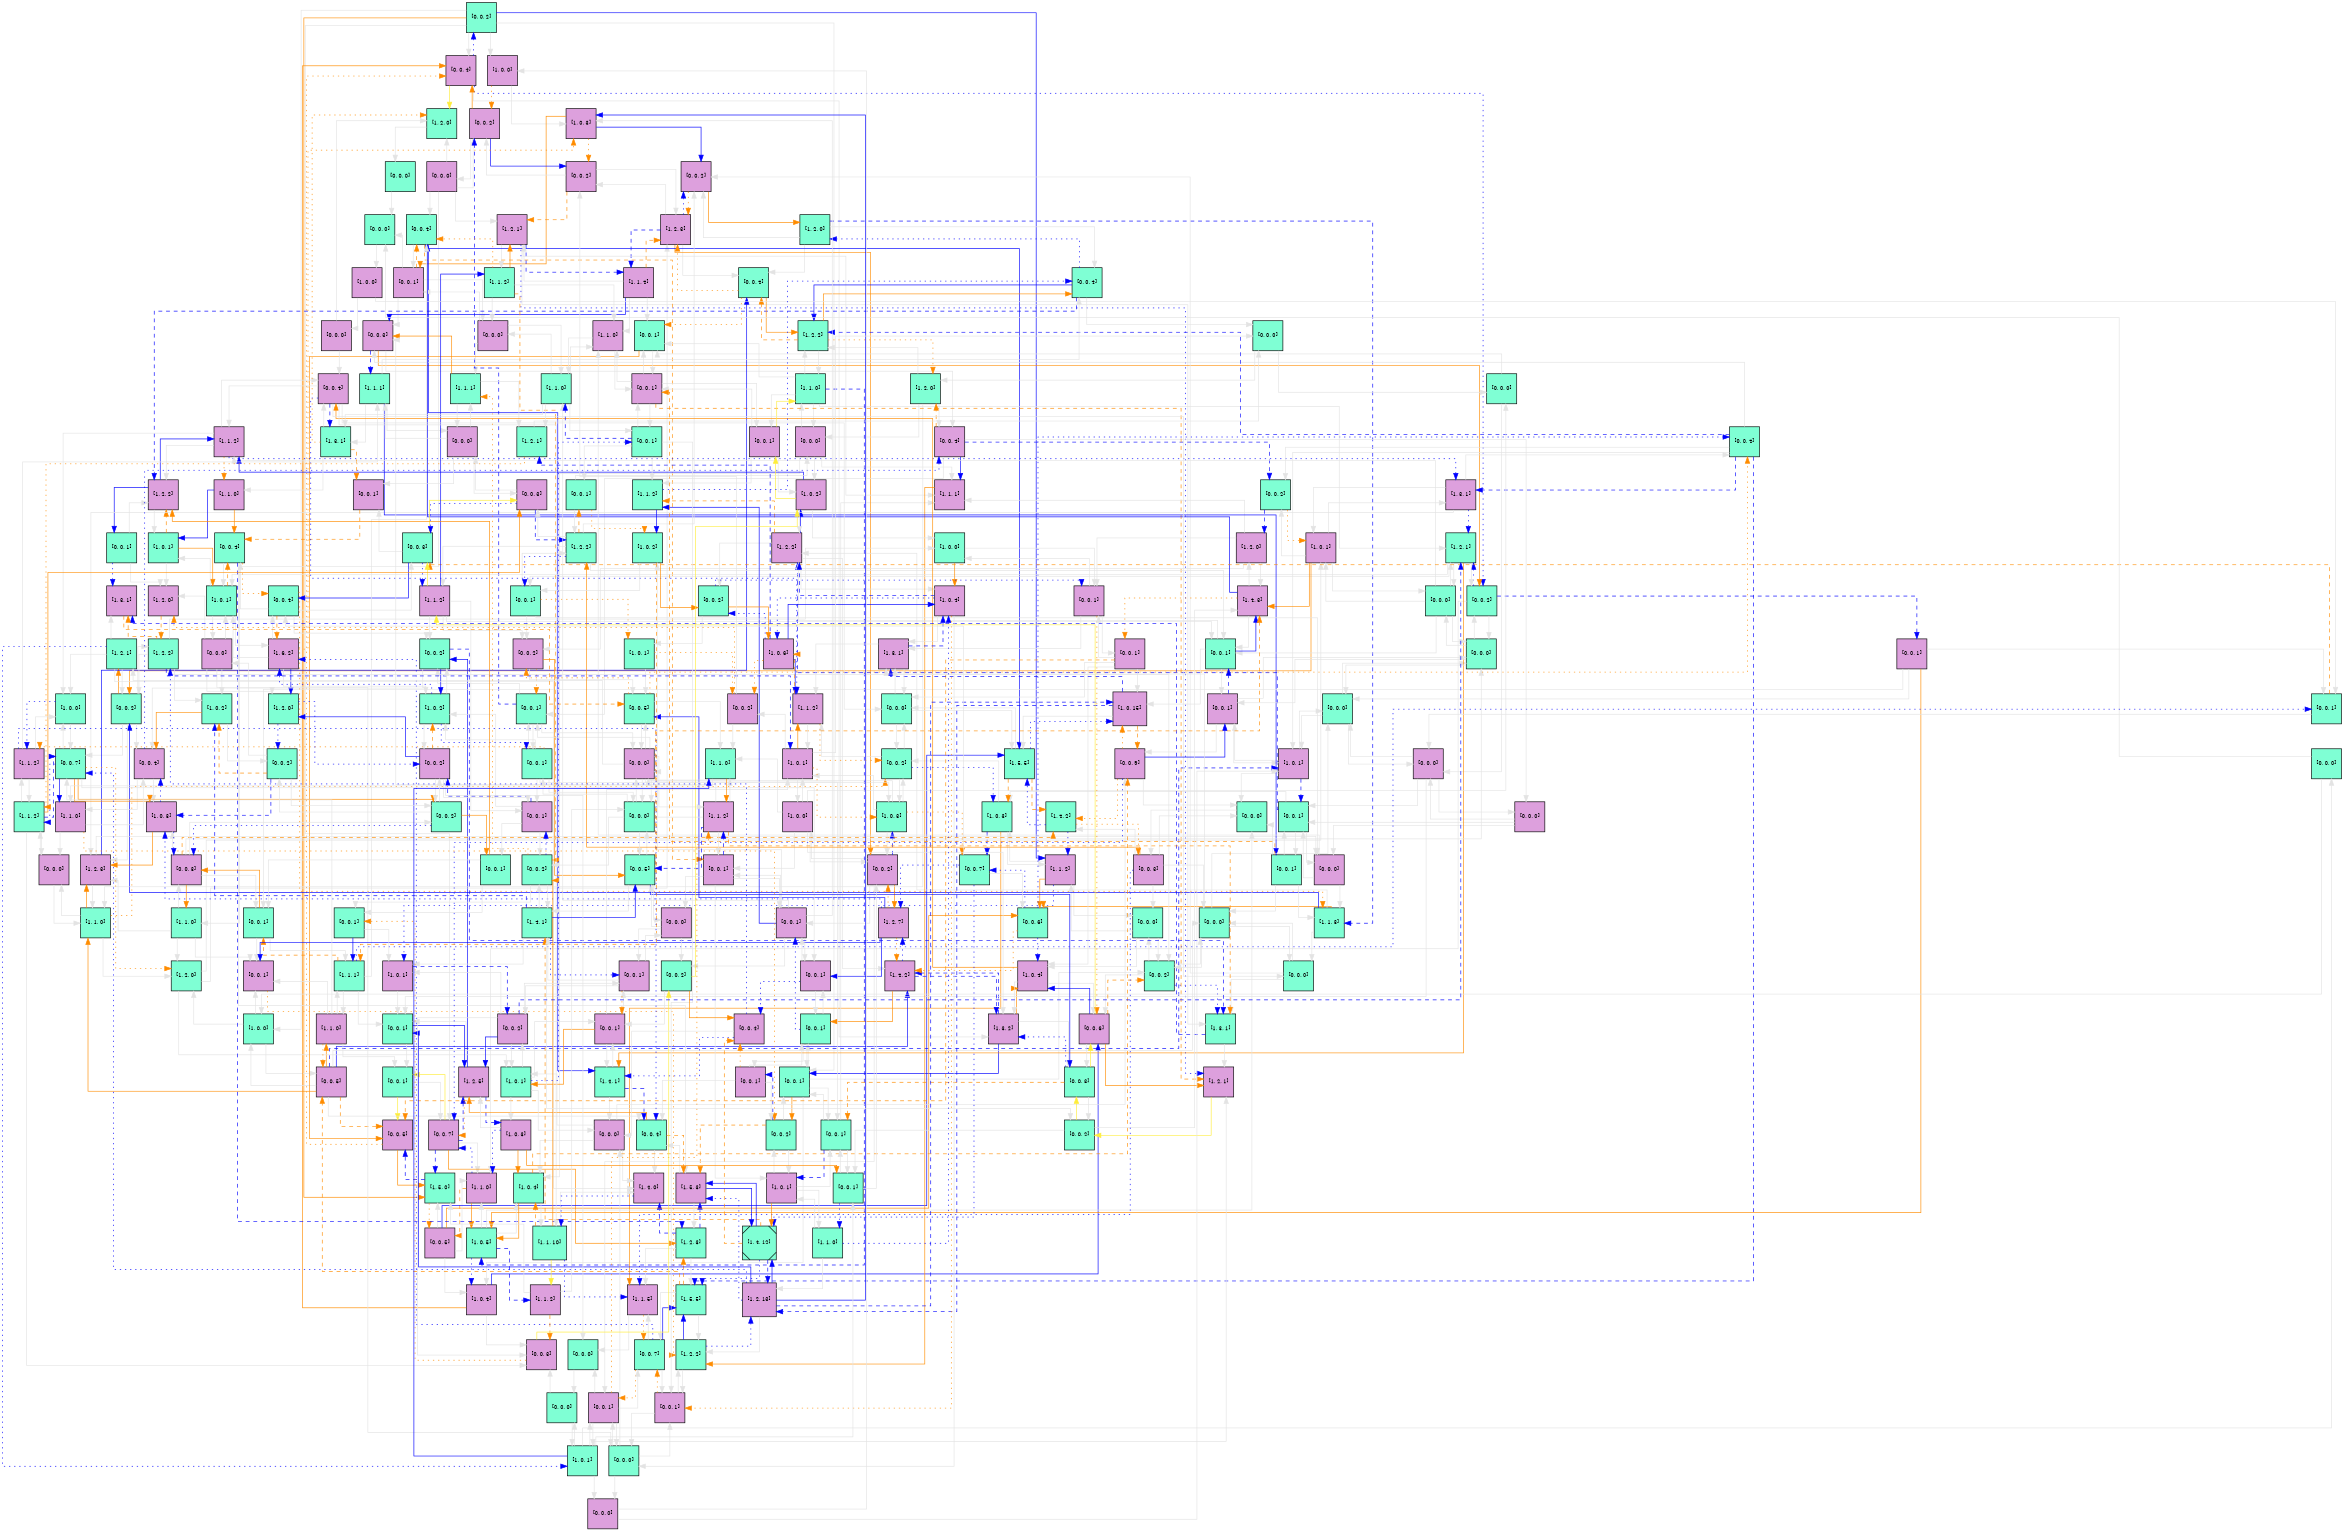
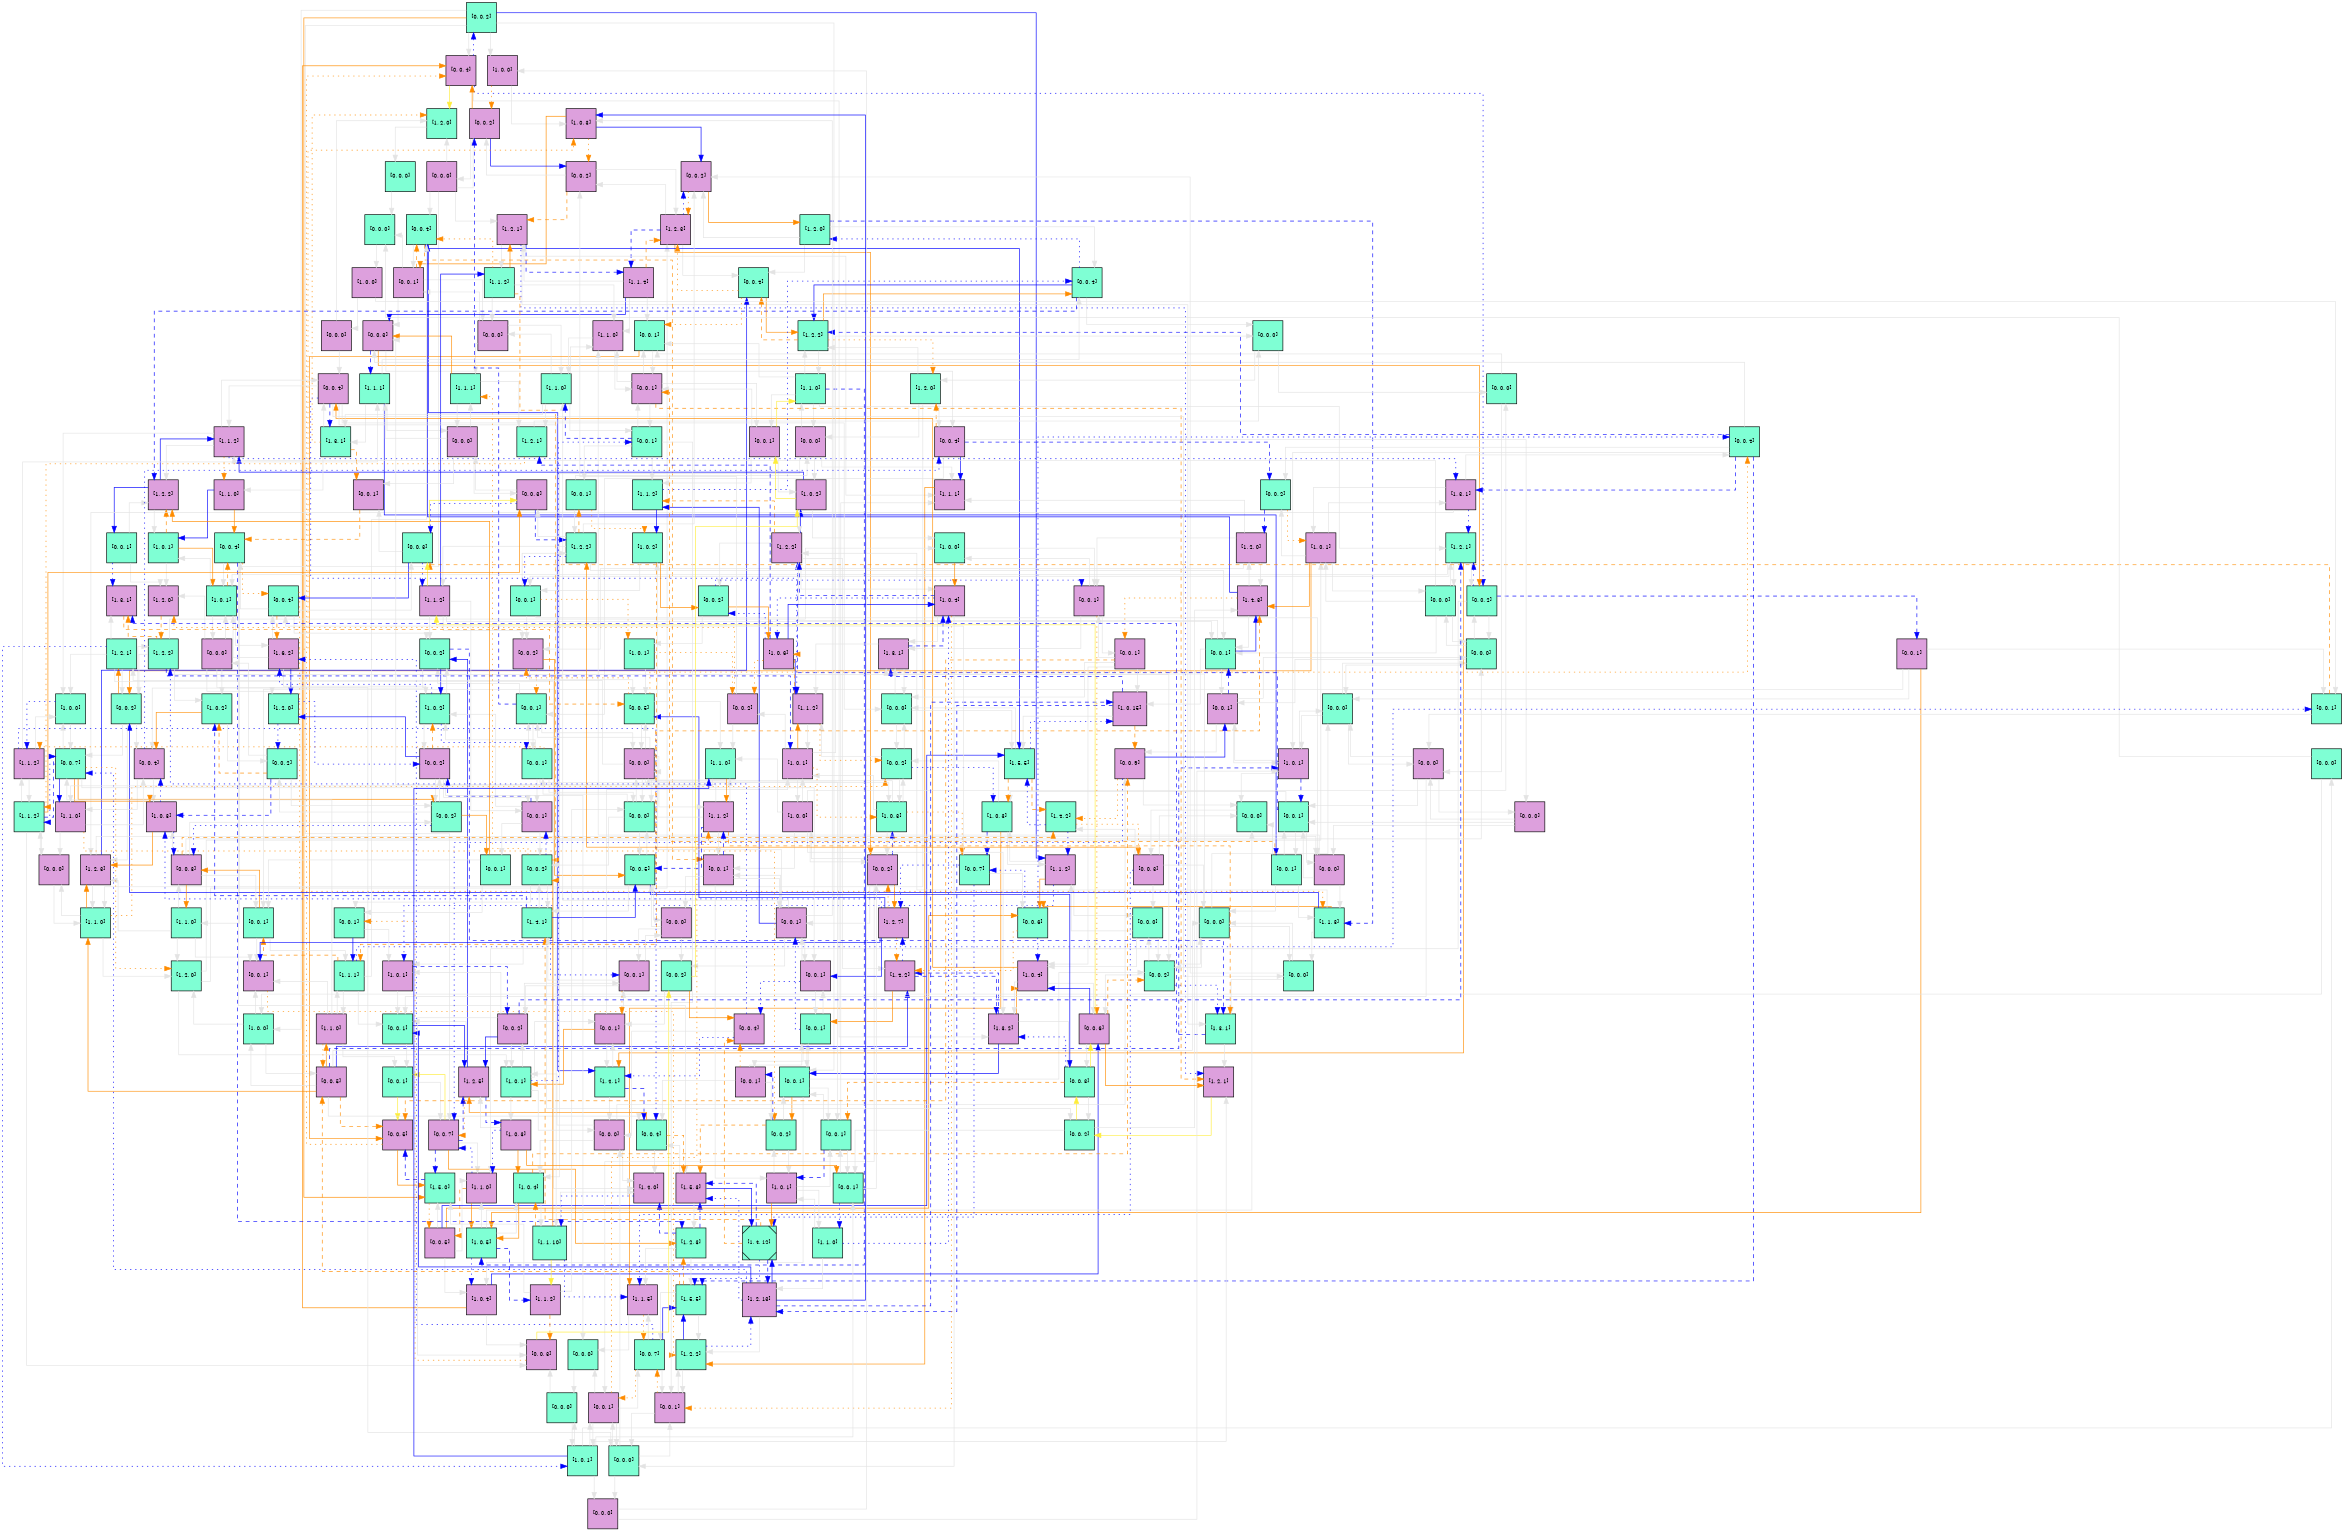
(1122, 740) -> none
(756, 1183) -> (756, 1183)
